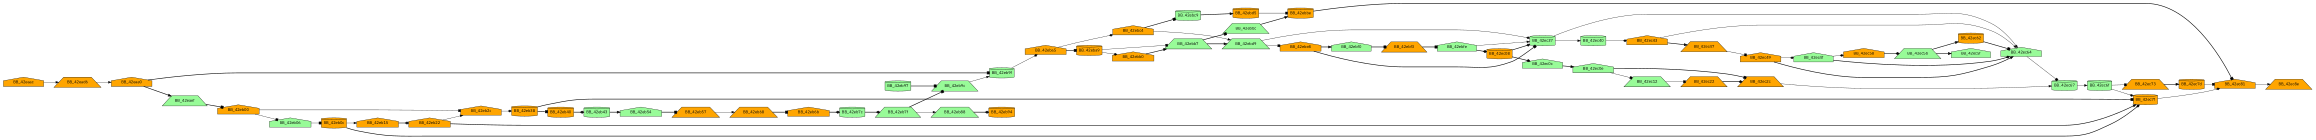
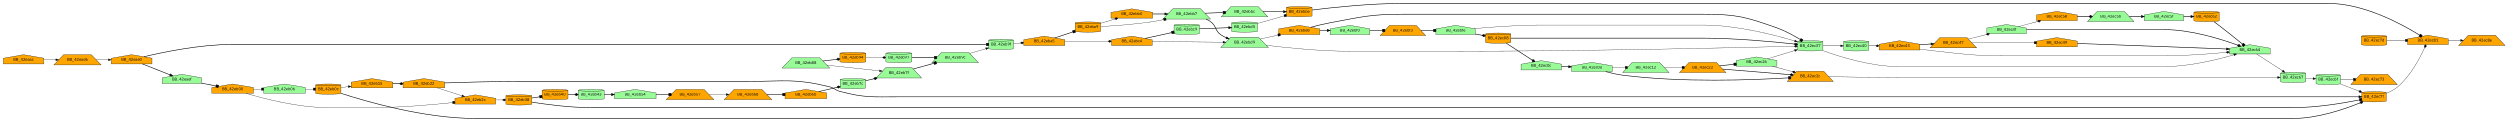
(1246, 13) -> (1245, 27)
(1840, 25) -> (2073, 56)
(1944, 46) -> (2187, 17)
none -> (874, 58)
(1786, 58) -> (1977, 37)
none -> (1757, 62)
(2041, 68) -> (2270, 62)
(2170, 84) -> none
(185, 101) -> (182, 79)
(924, 112) -> (853, 68)
